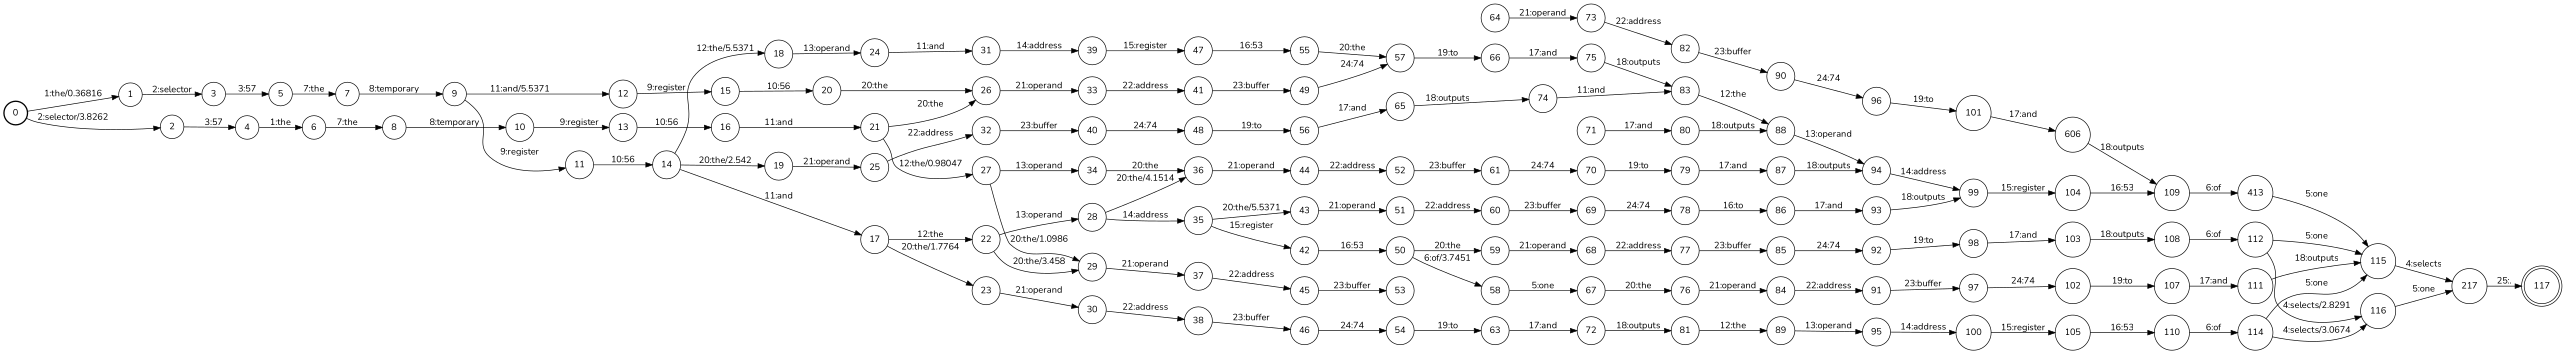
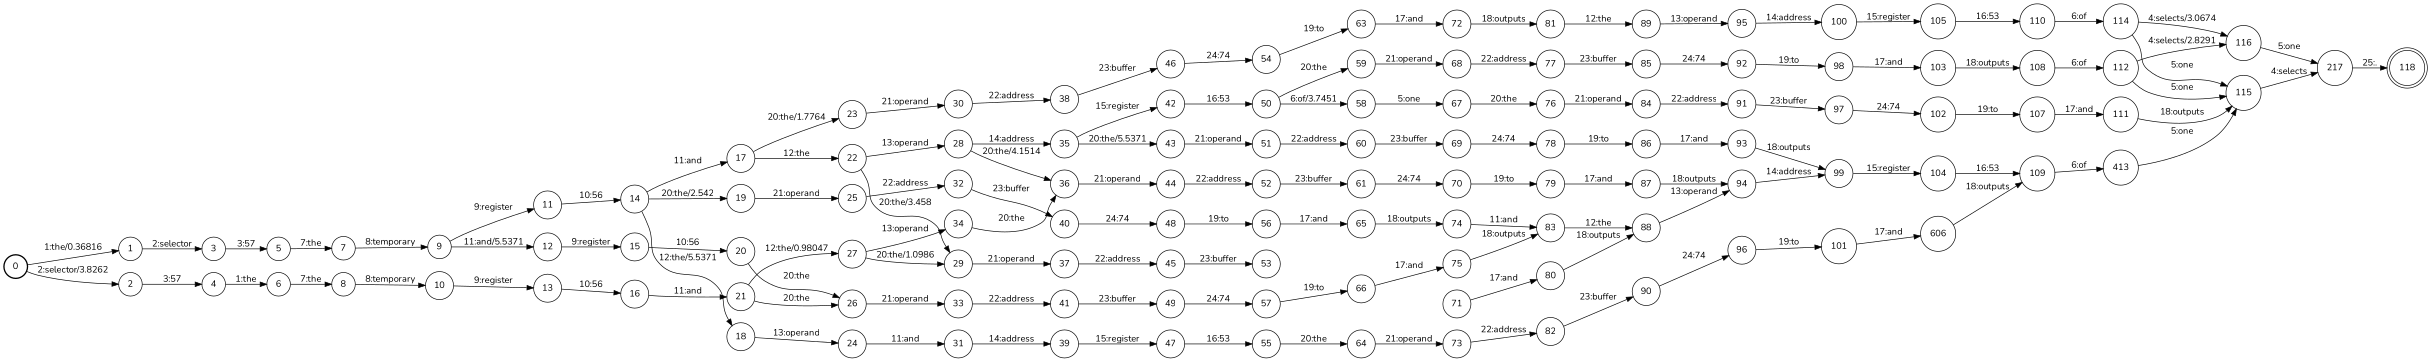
(1349, 54) -> (1310, 344)
(1733, 206) -> (1598, 139)
(2542, 286) -> (2407, 68)
